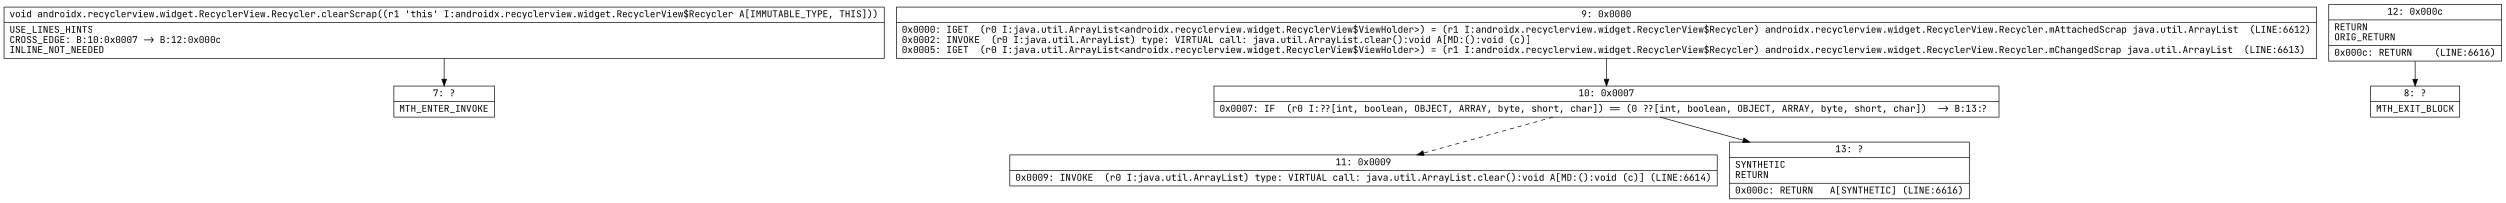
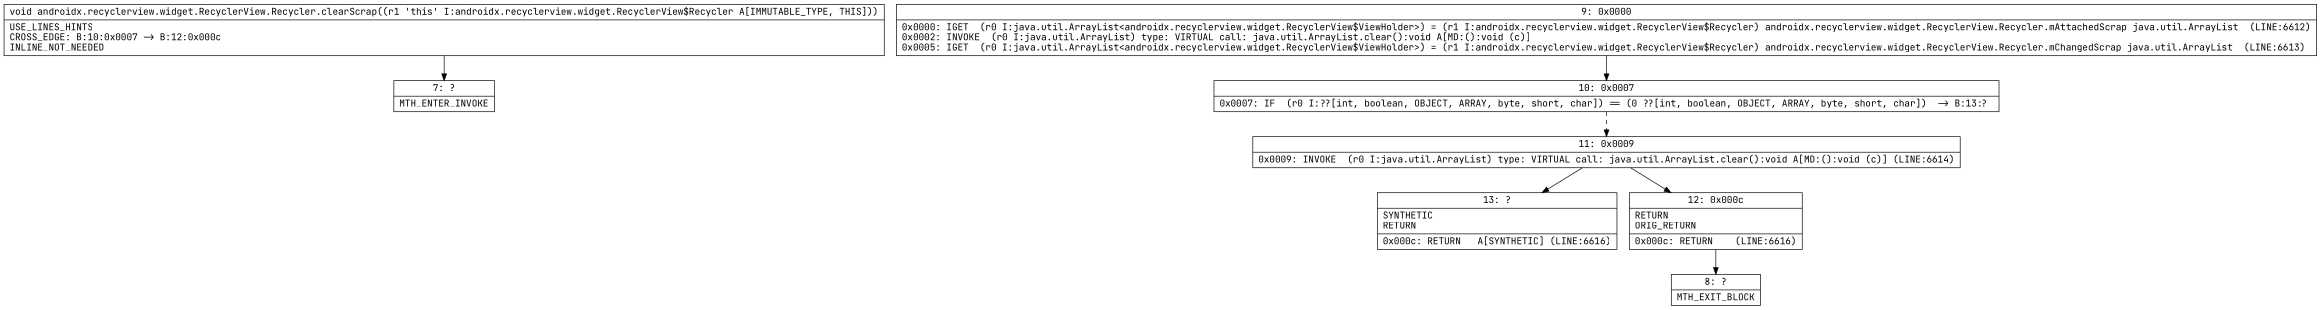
(1702, 129) -> (1565, 178)
none -> (1648, 178)
